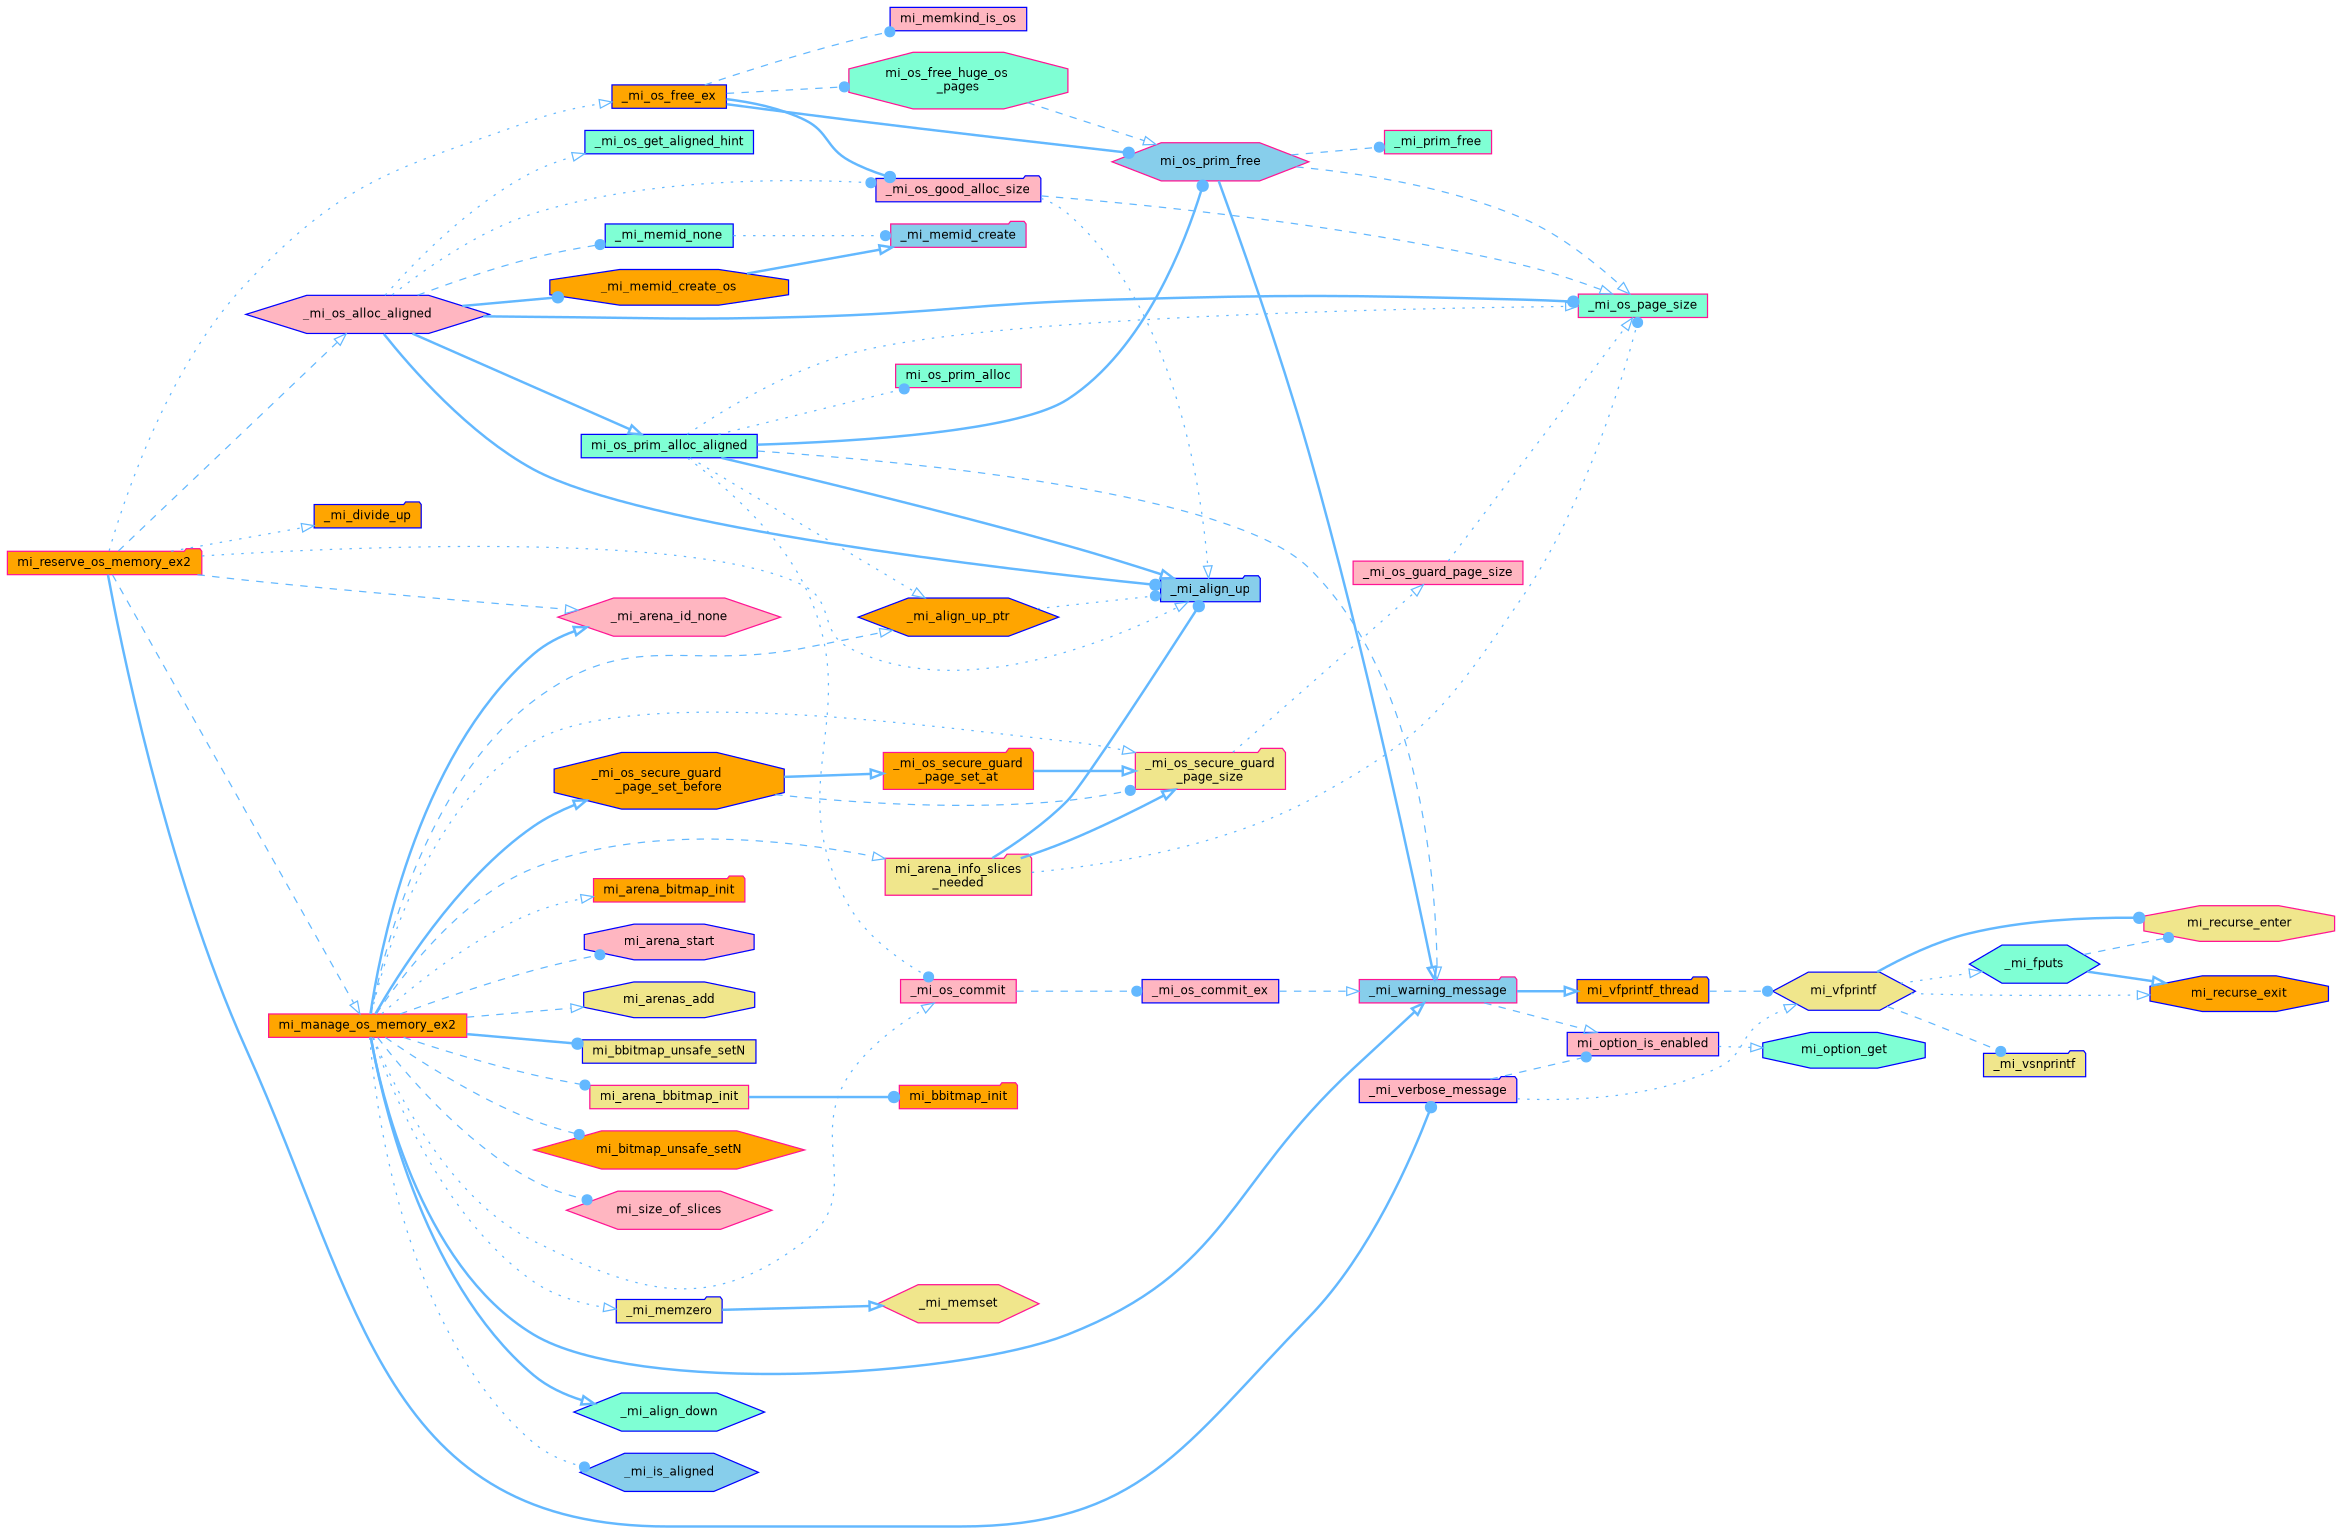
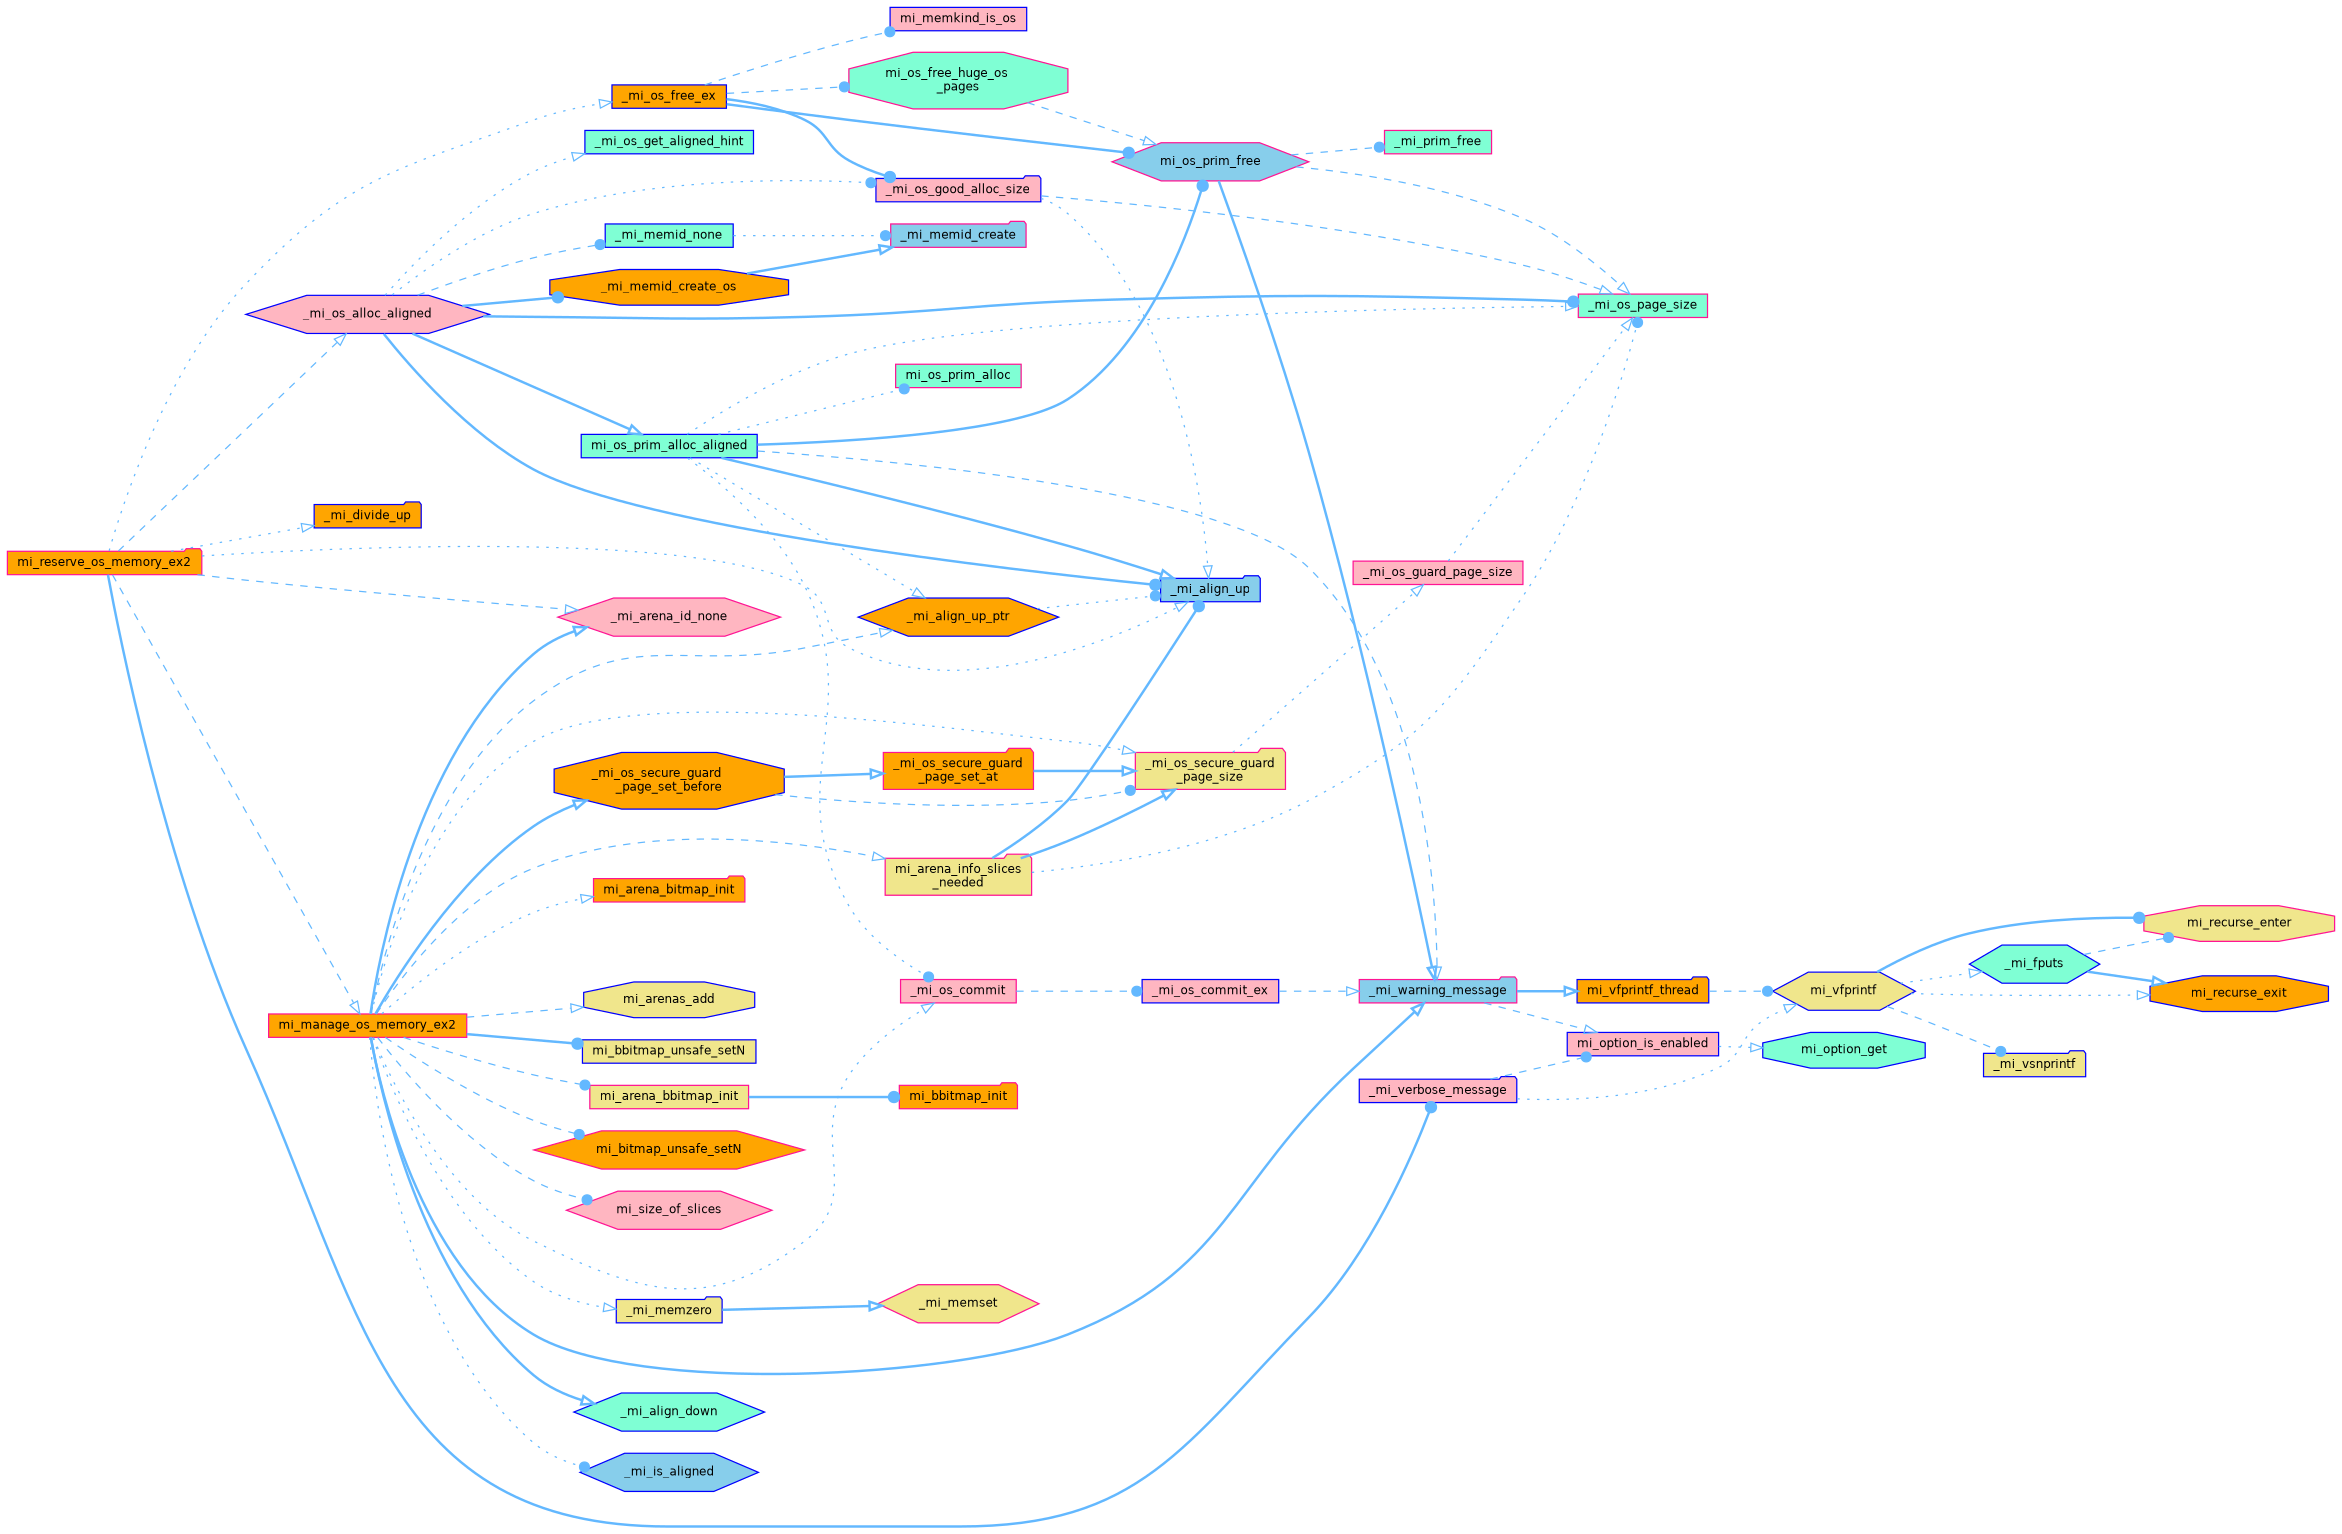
(669, 942) -> none
